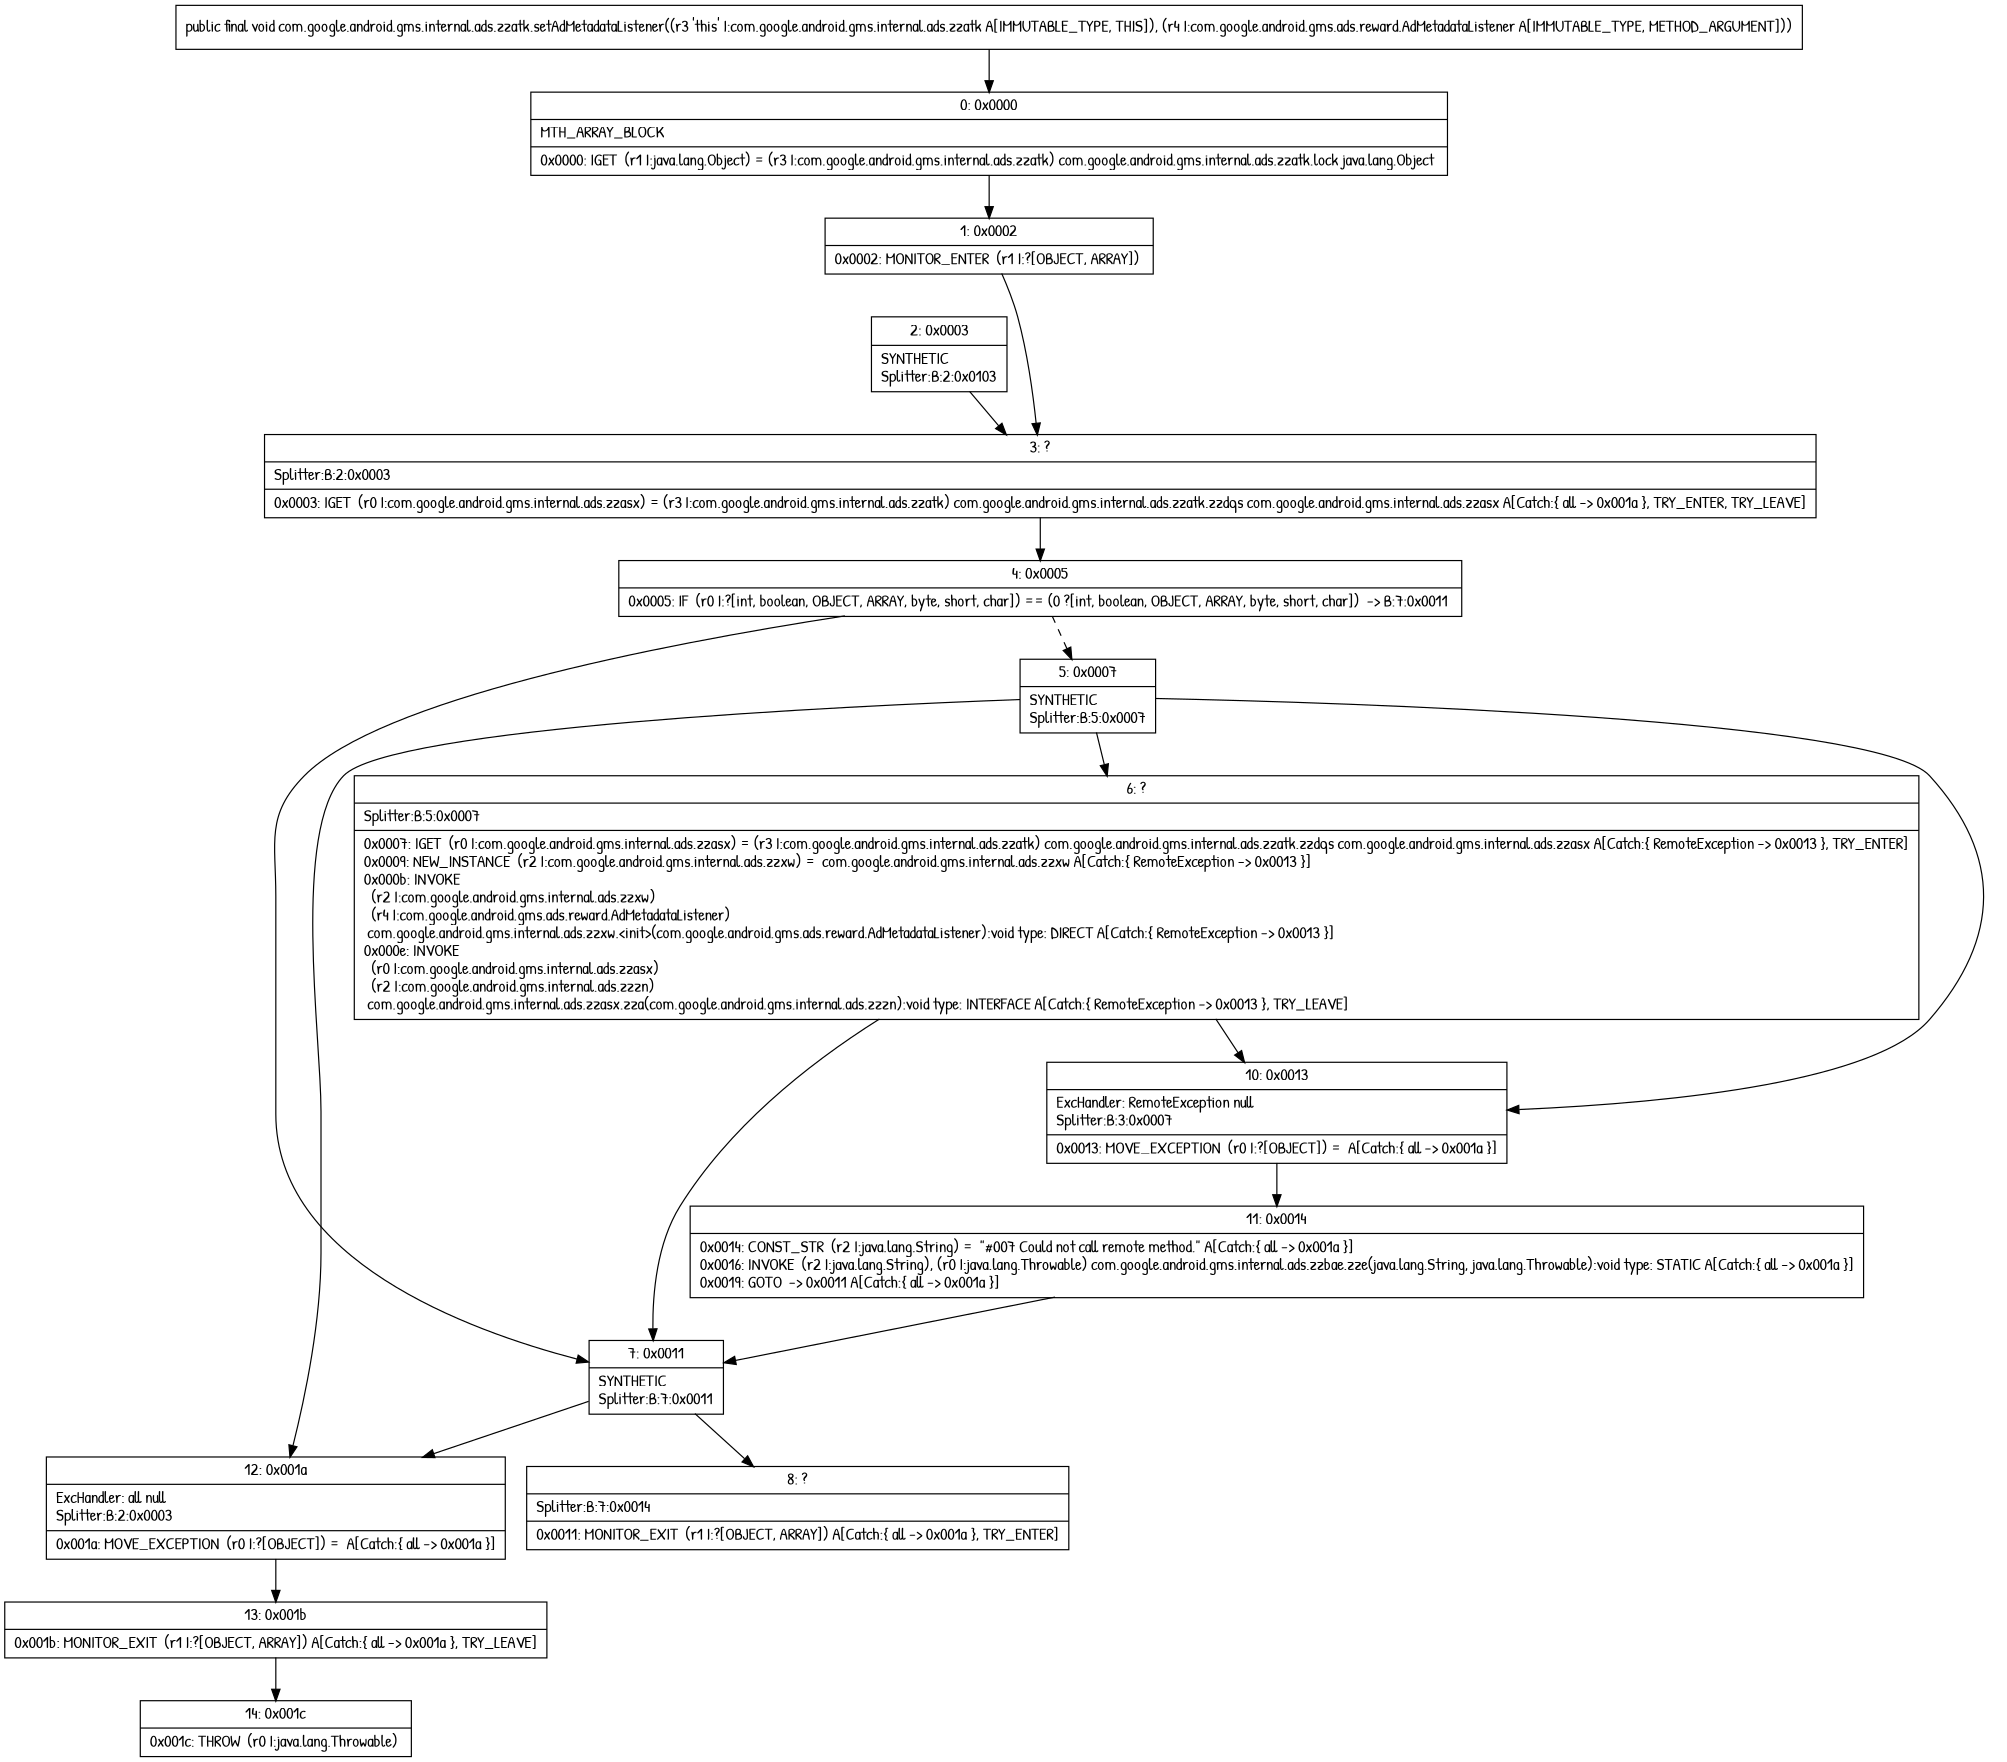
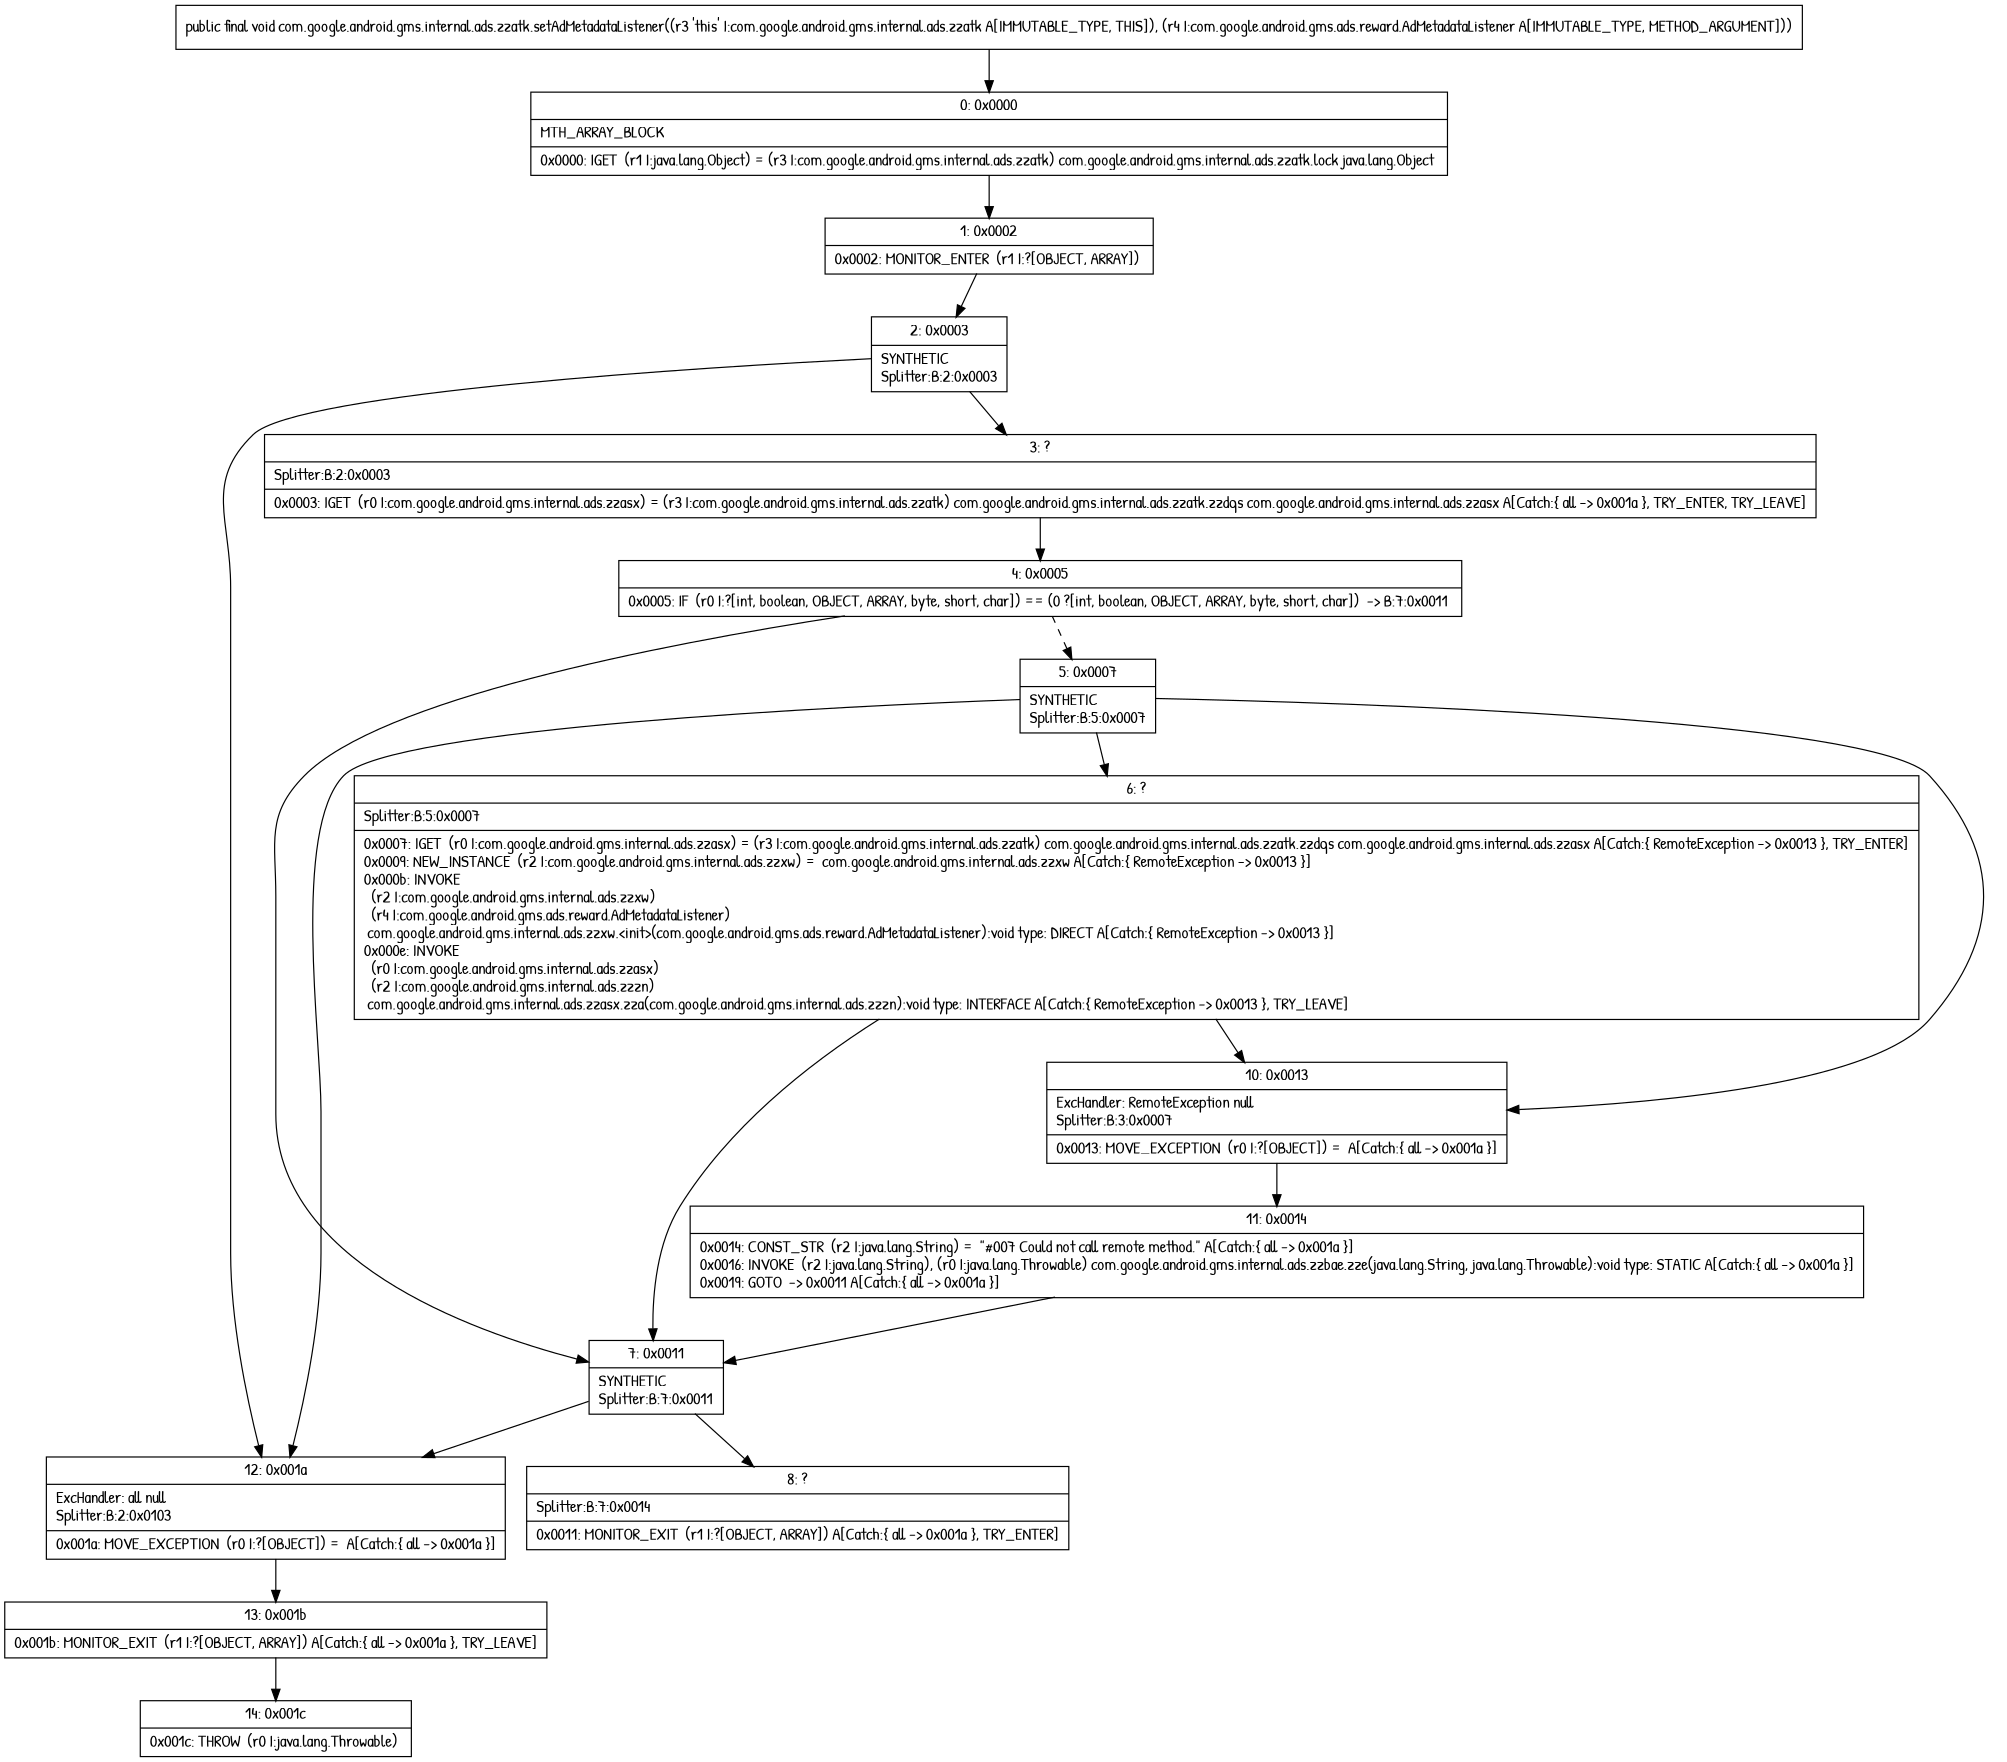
(1025, 347) -> (969, 290)
(939, 377) -> (939, 377)
none -> (231, 624)
(114, 1516) -> (114, 1516)
